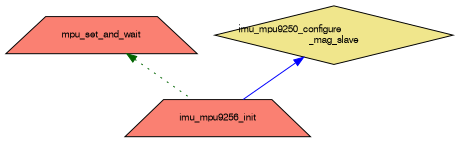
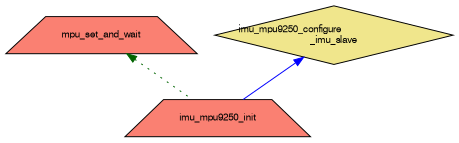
(334, 35) -> (334, 35)
(218, 118) -> (218, 118)
